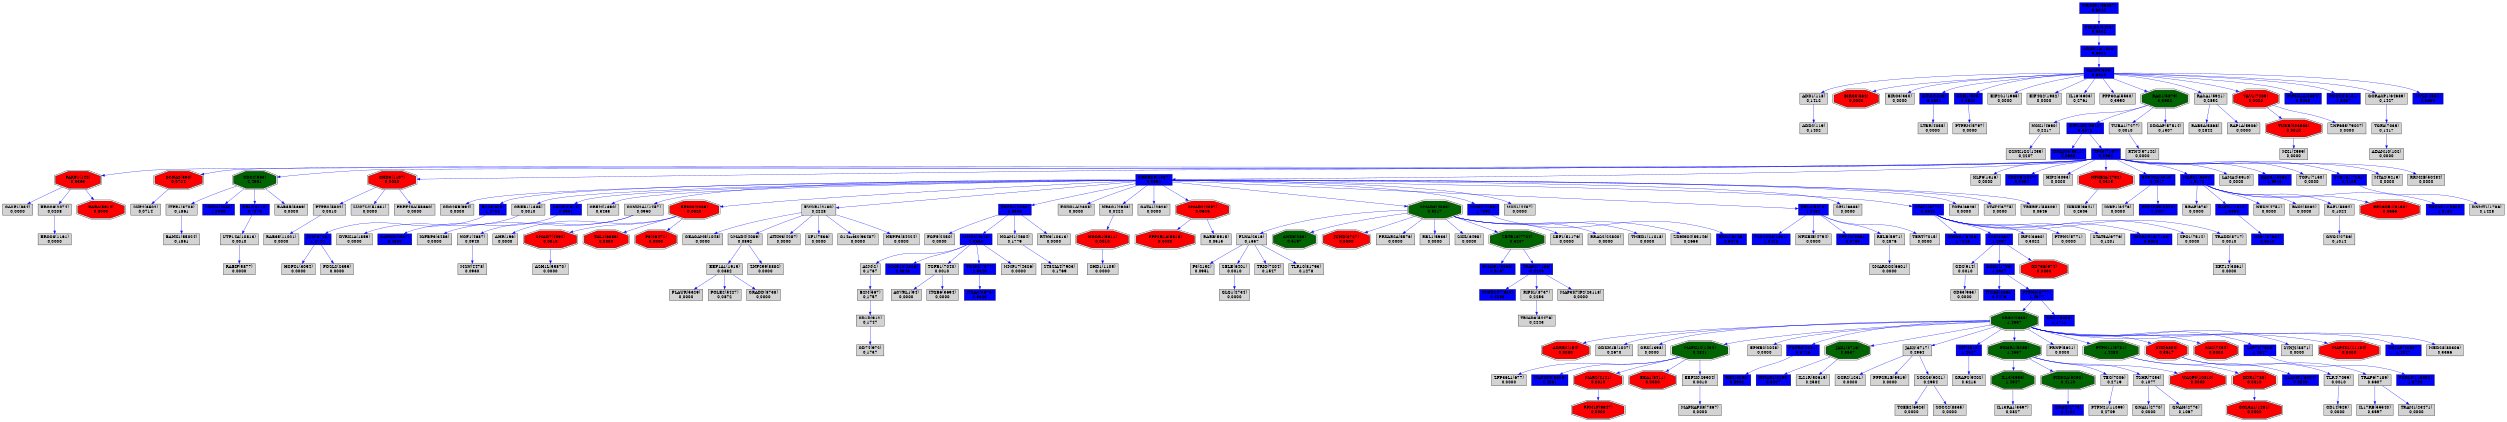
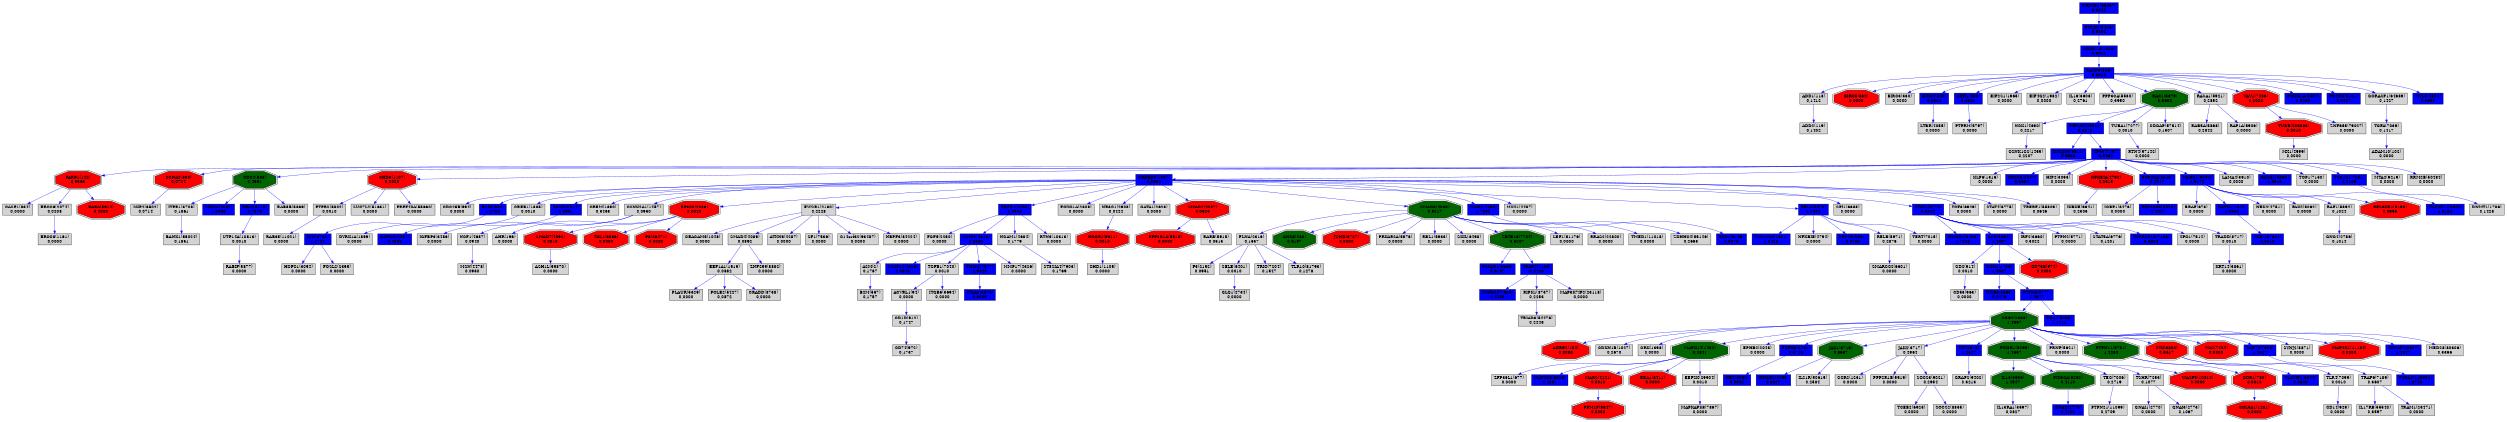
(870, 306) -> (906, 306)
